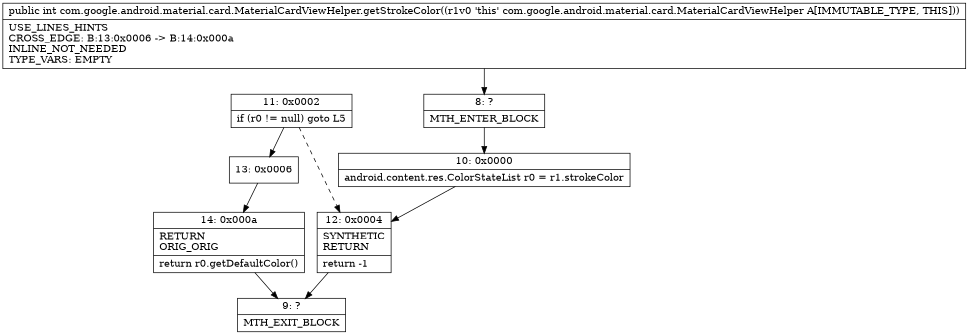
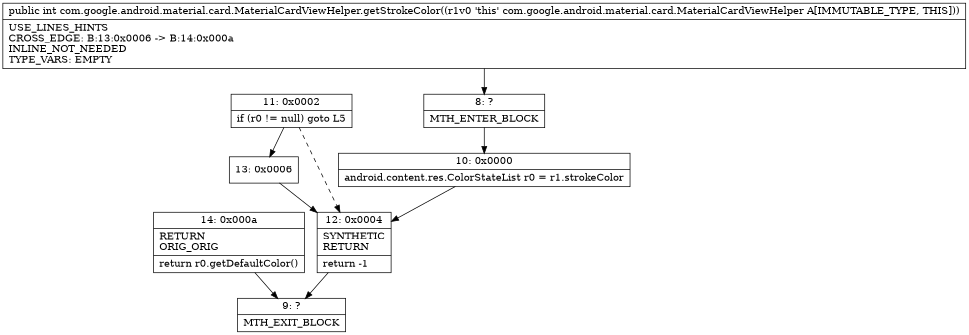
(252, 194) -> (295, 196)
